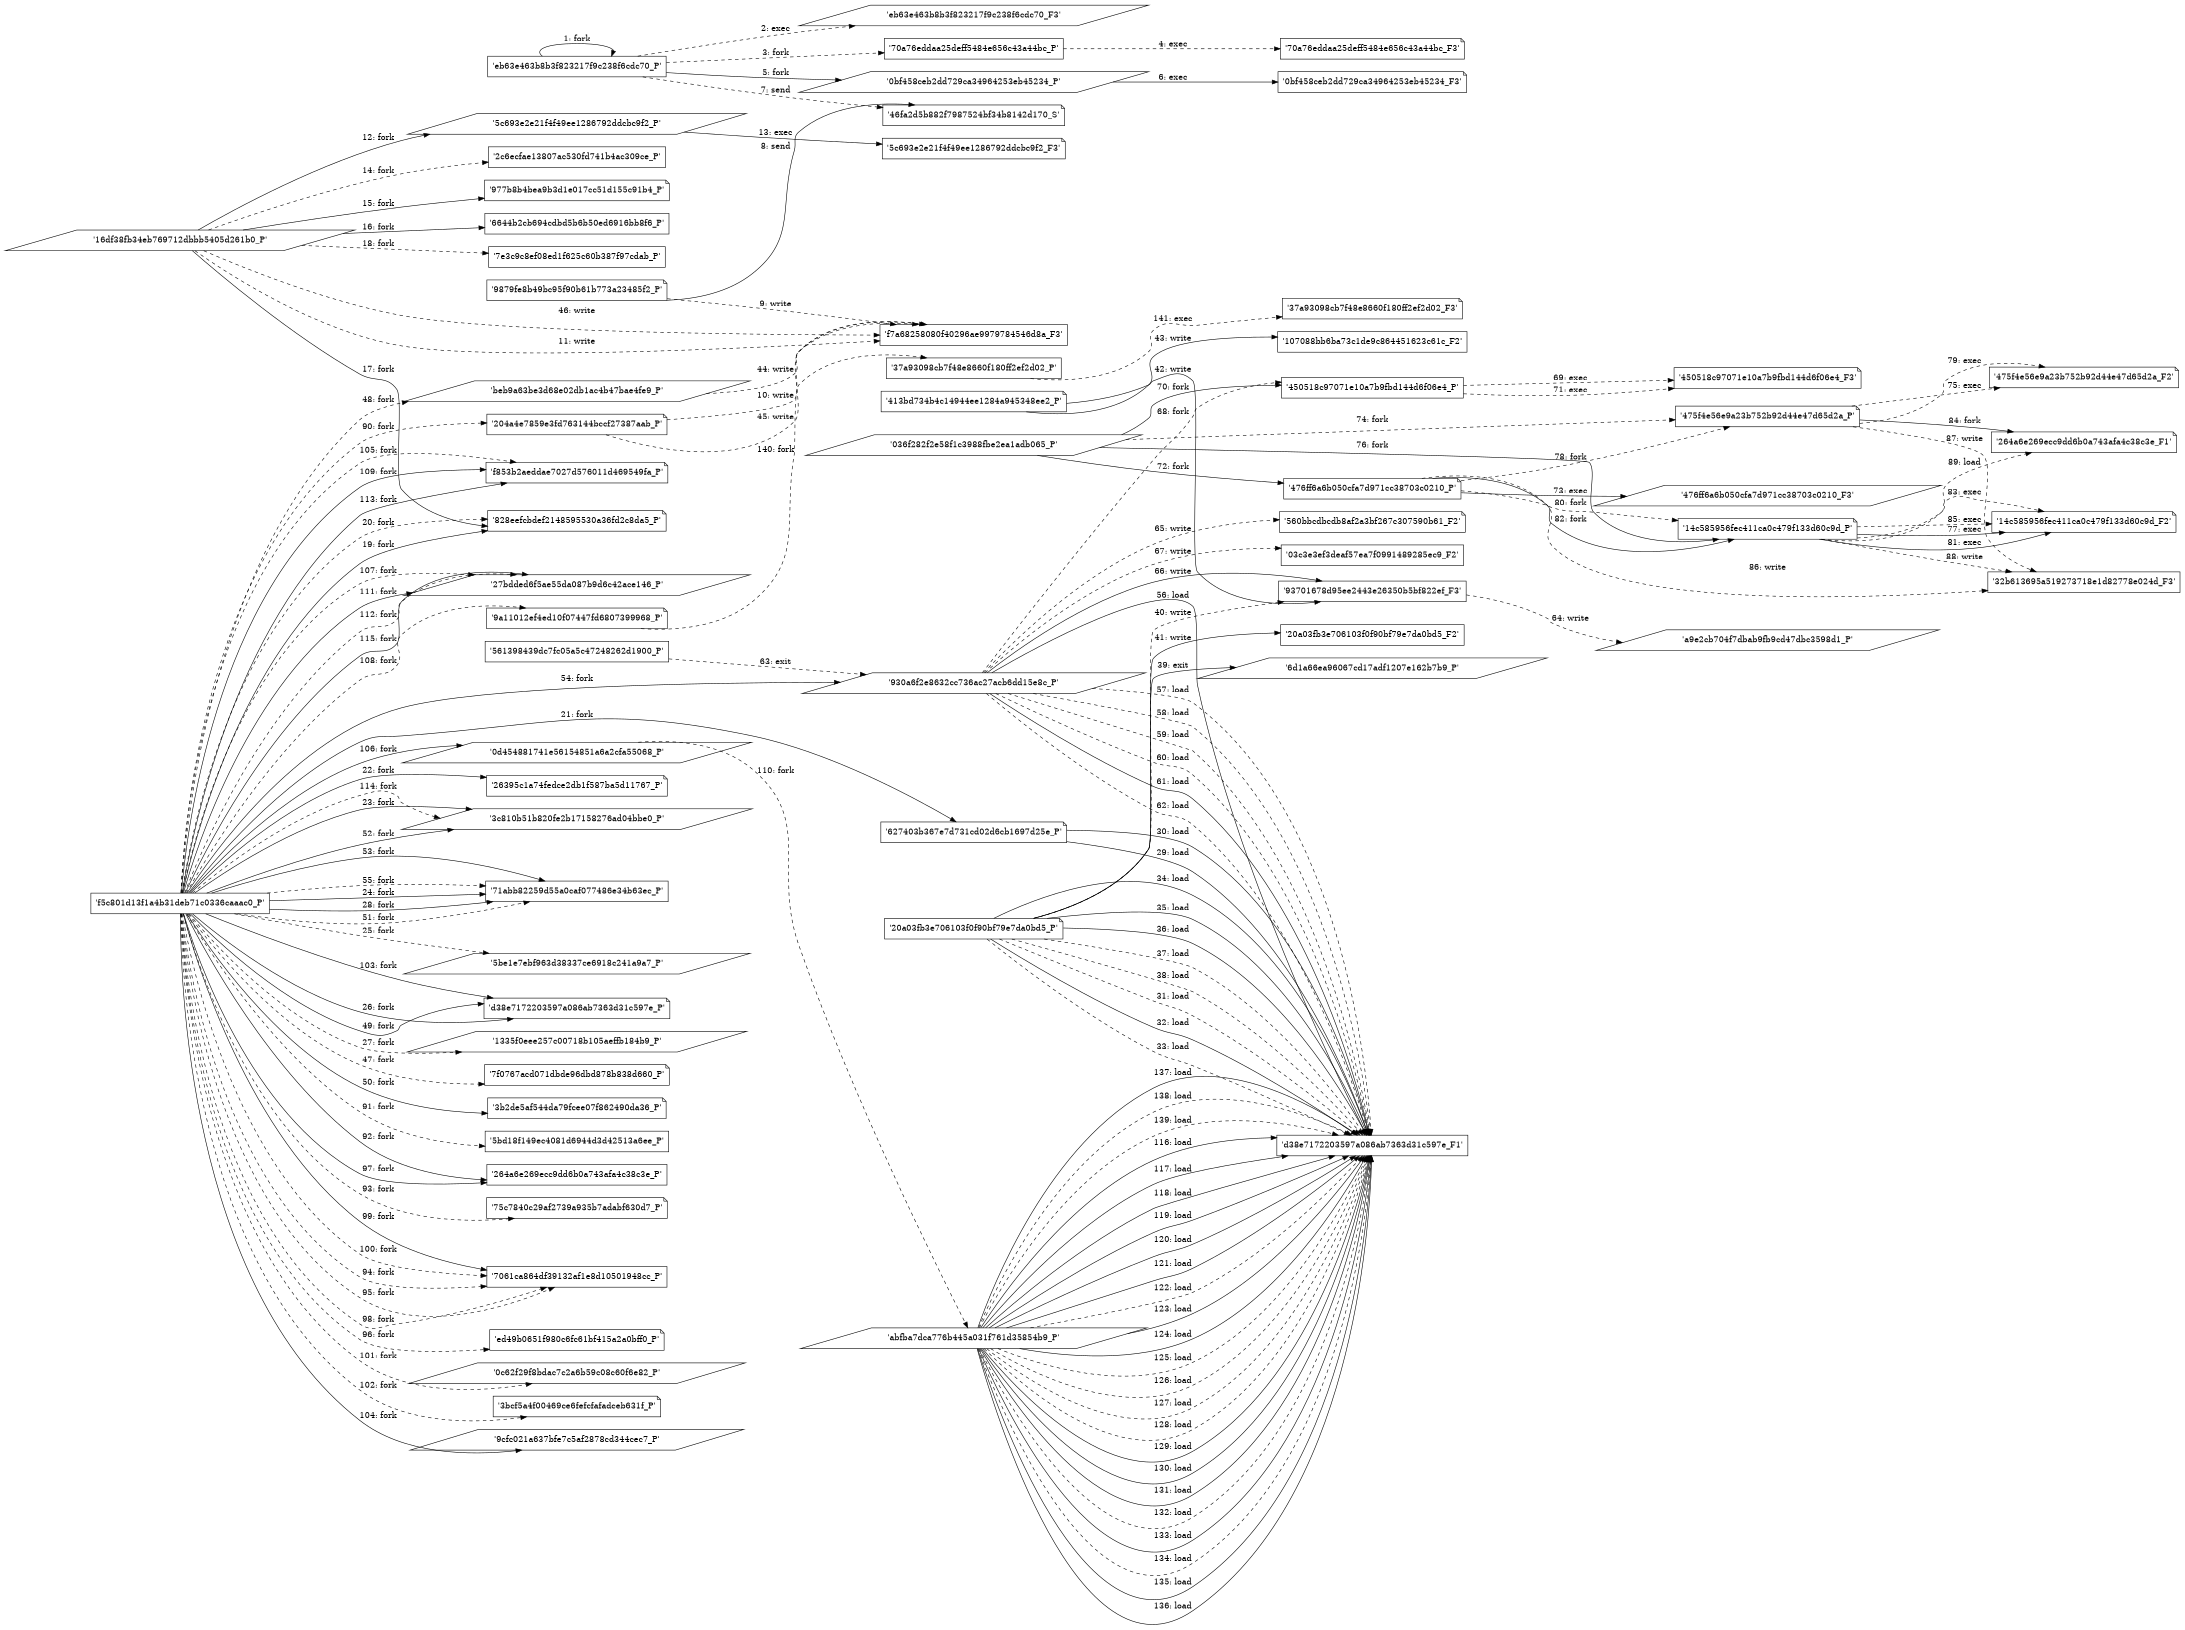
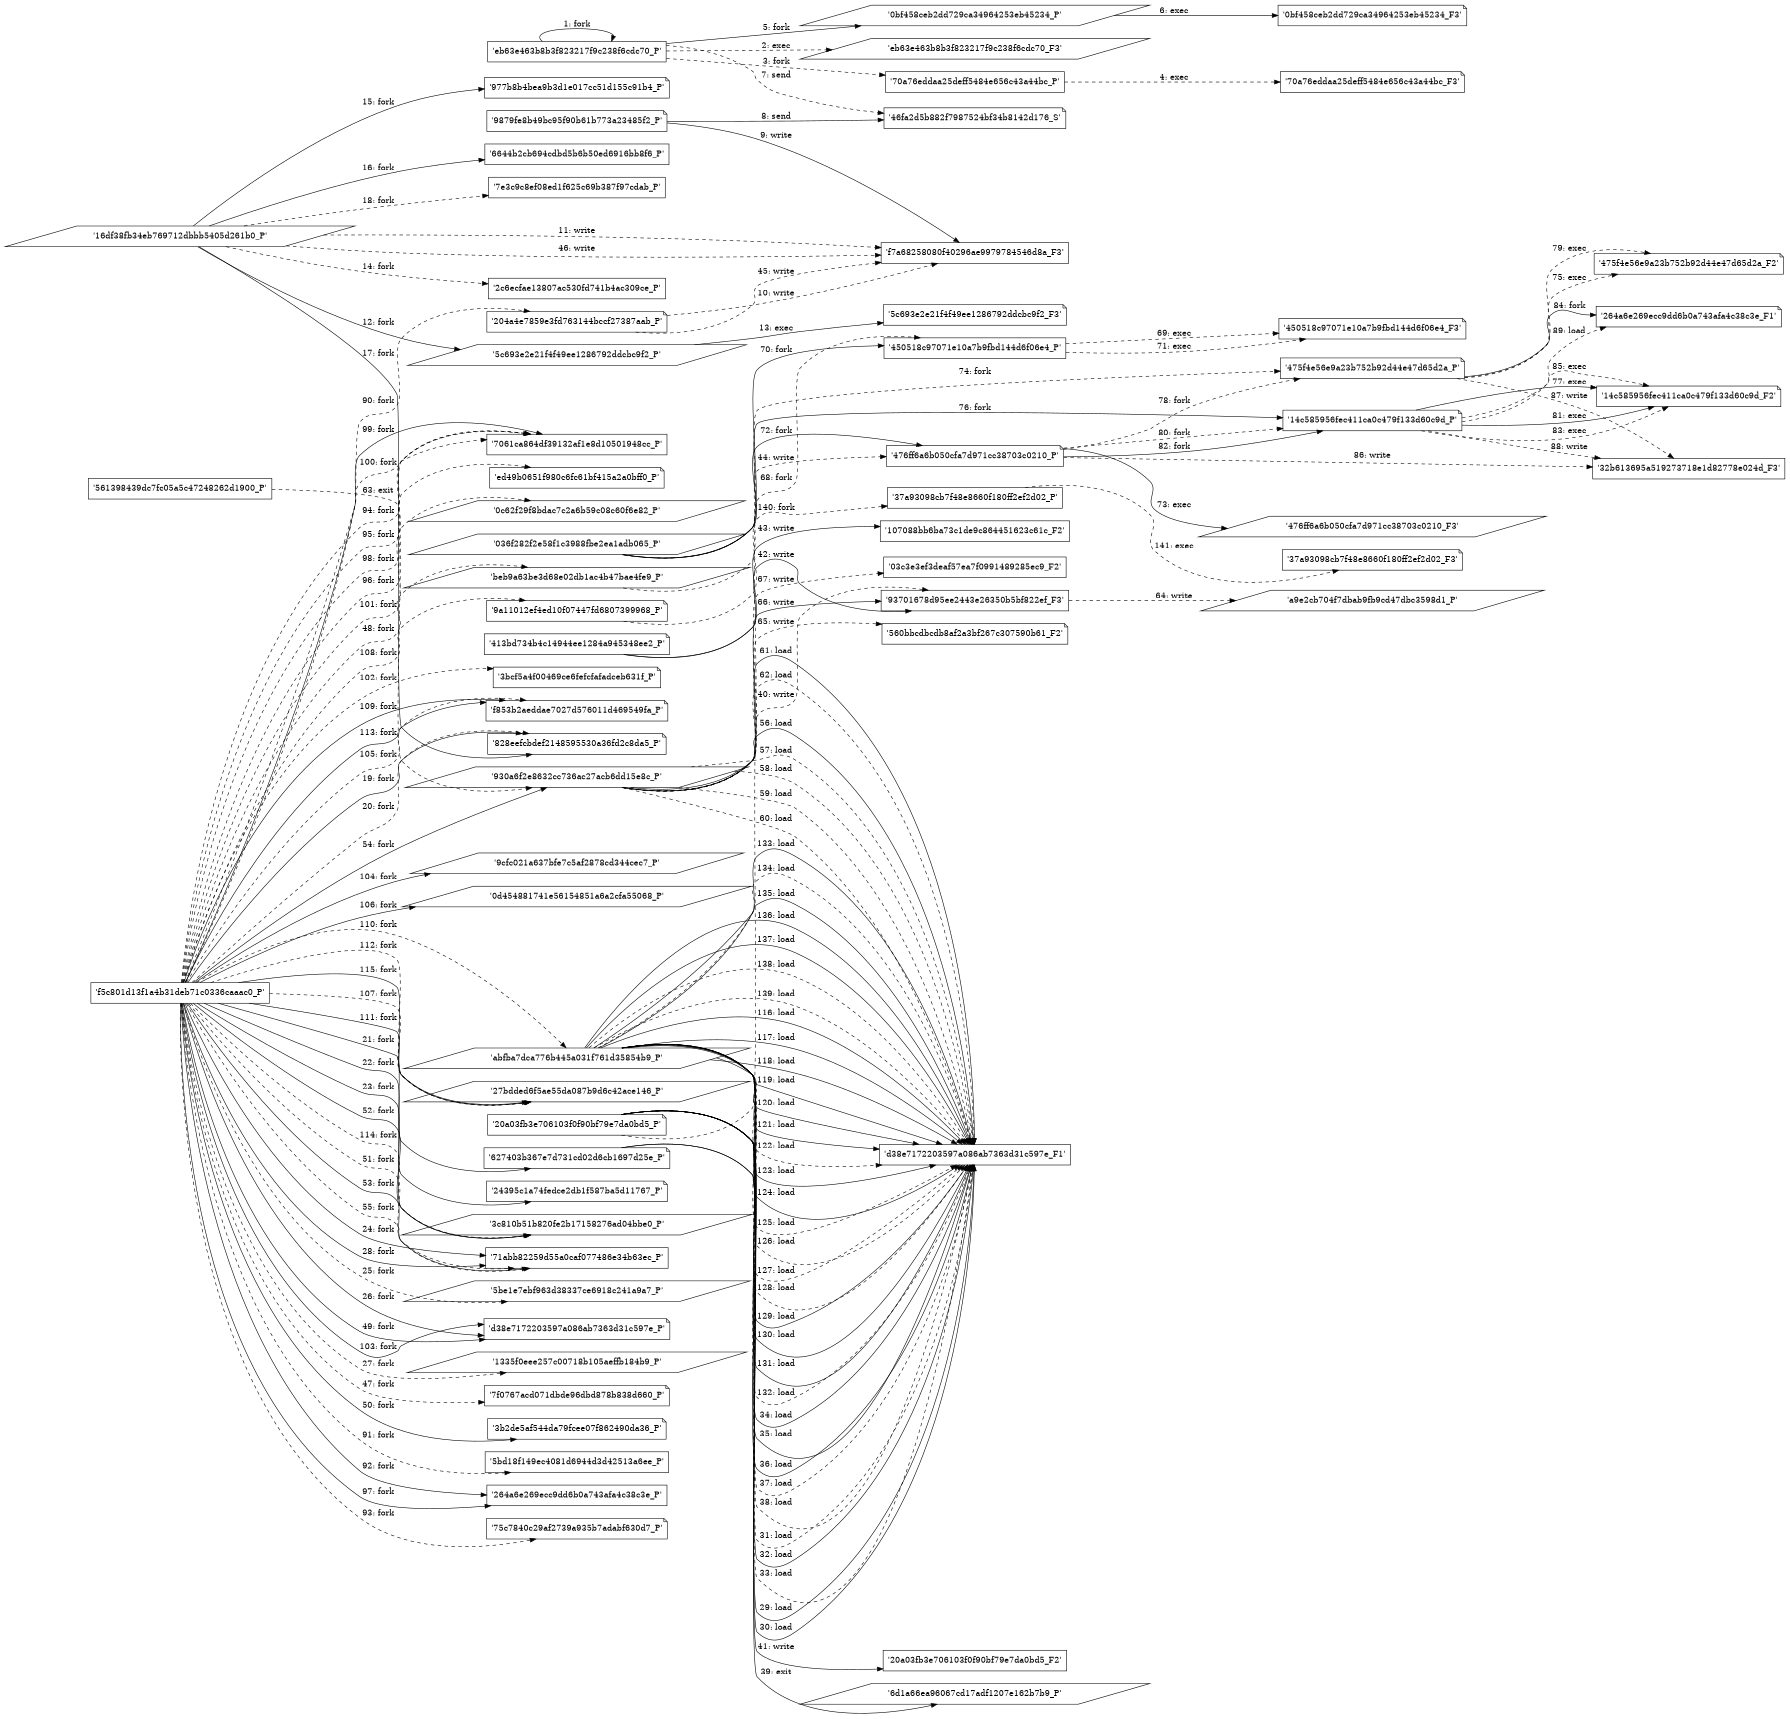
(974, 115) -> (975, 118)
(577, 257) -> (577, 188)
(779, 310) -> (818, 162)
(792, 376) -> (749, 564)
(577, 786) -> (577, 1191)
(817, 994) -> (391, 934)
